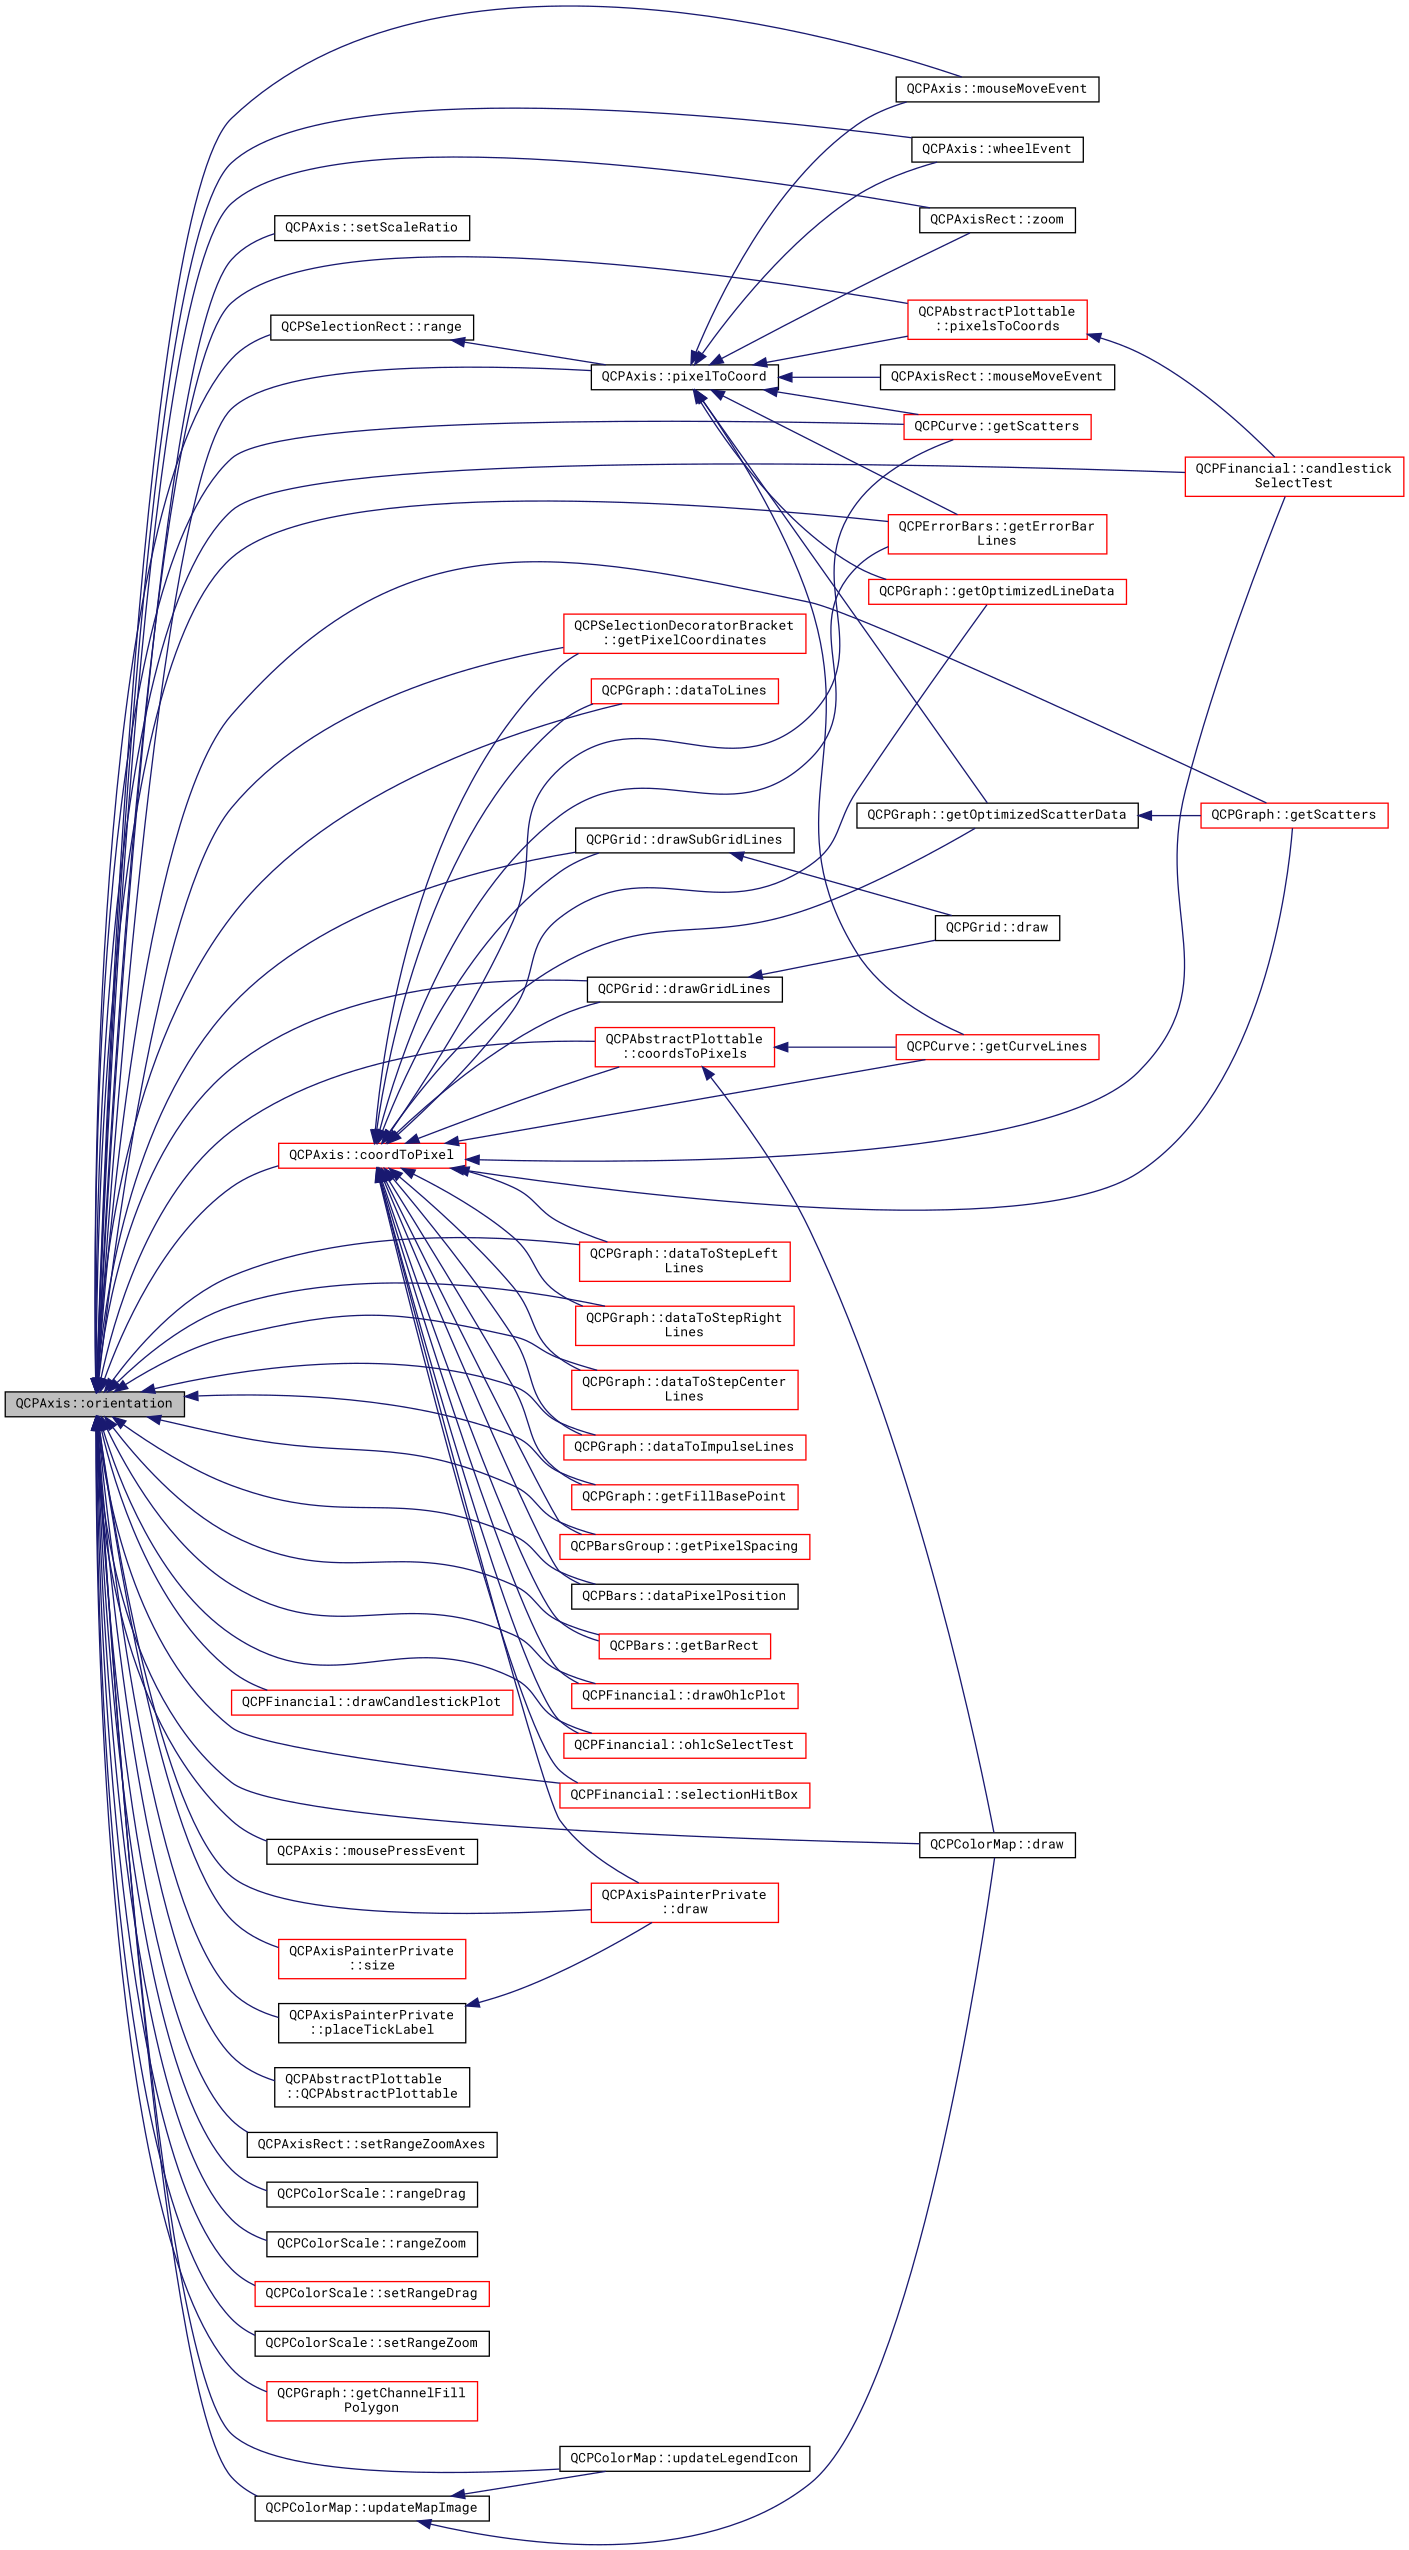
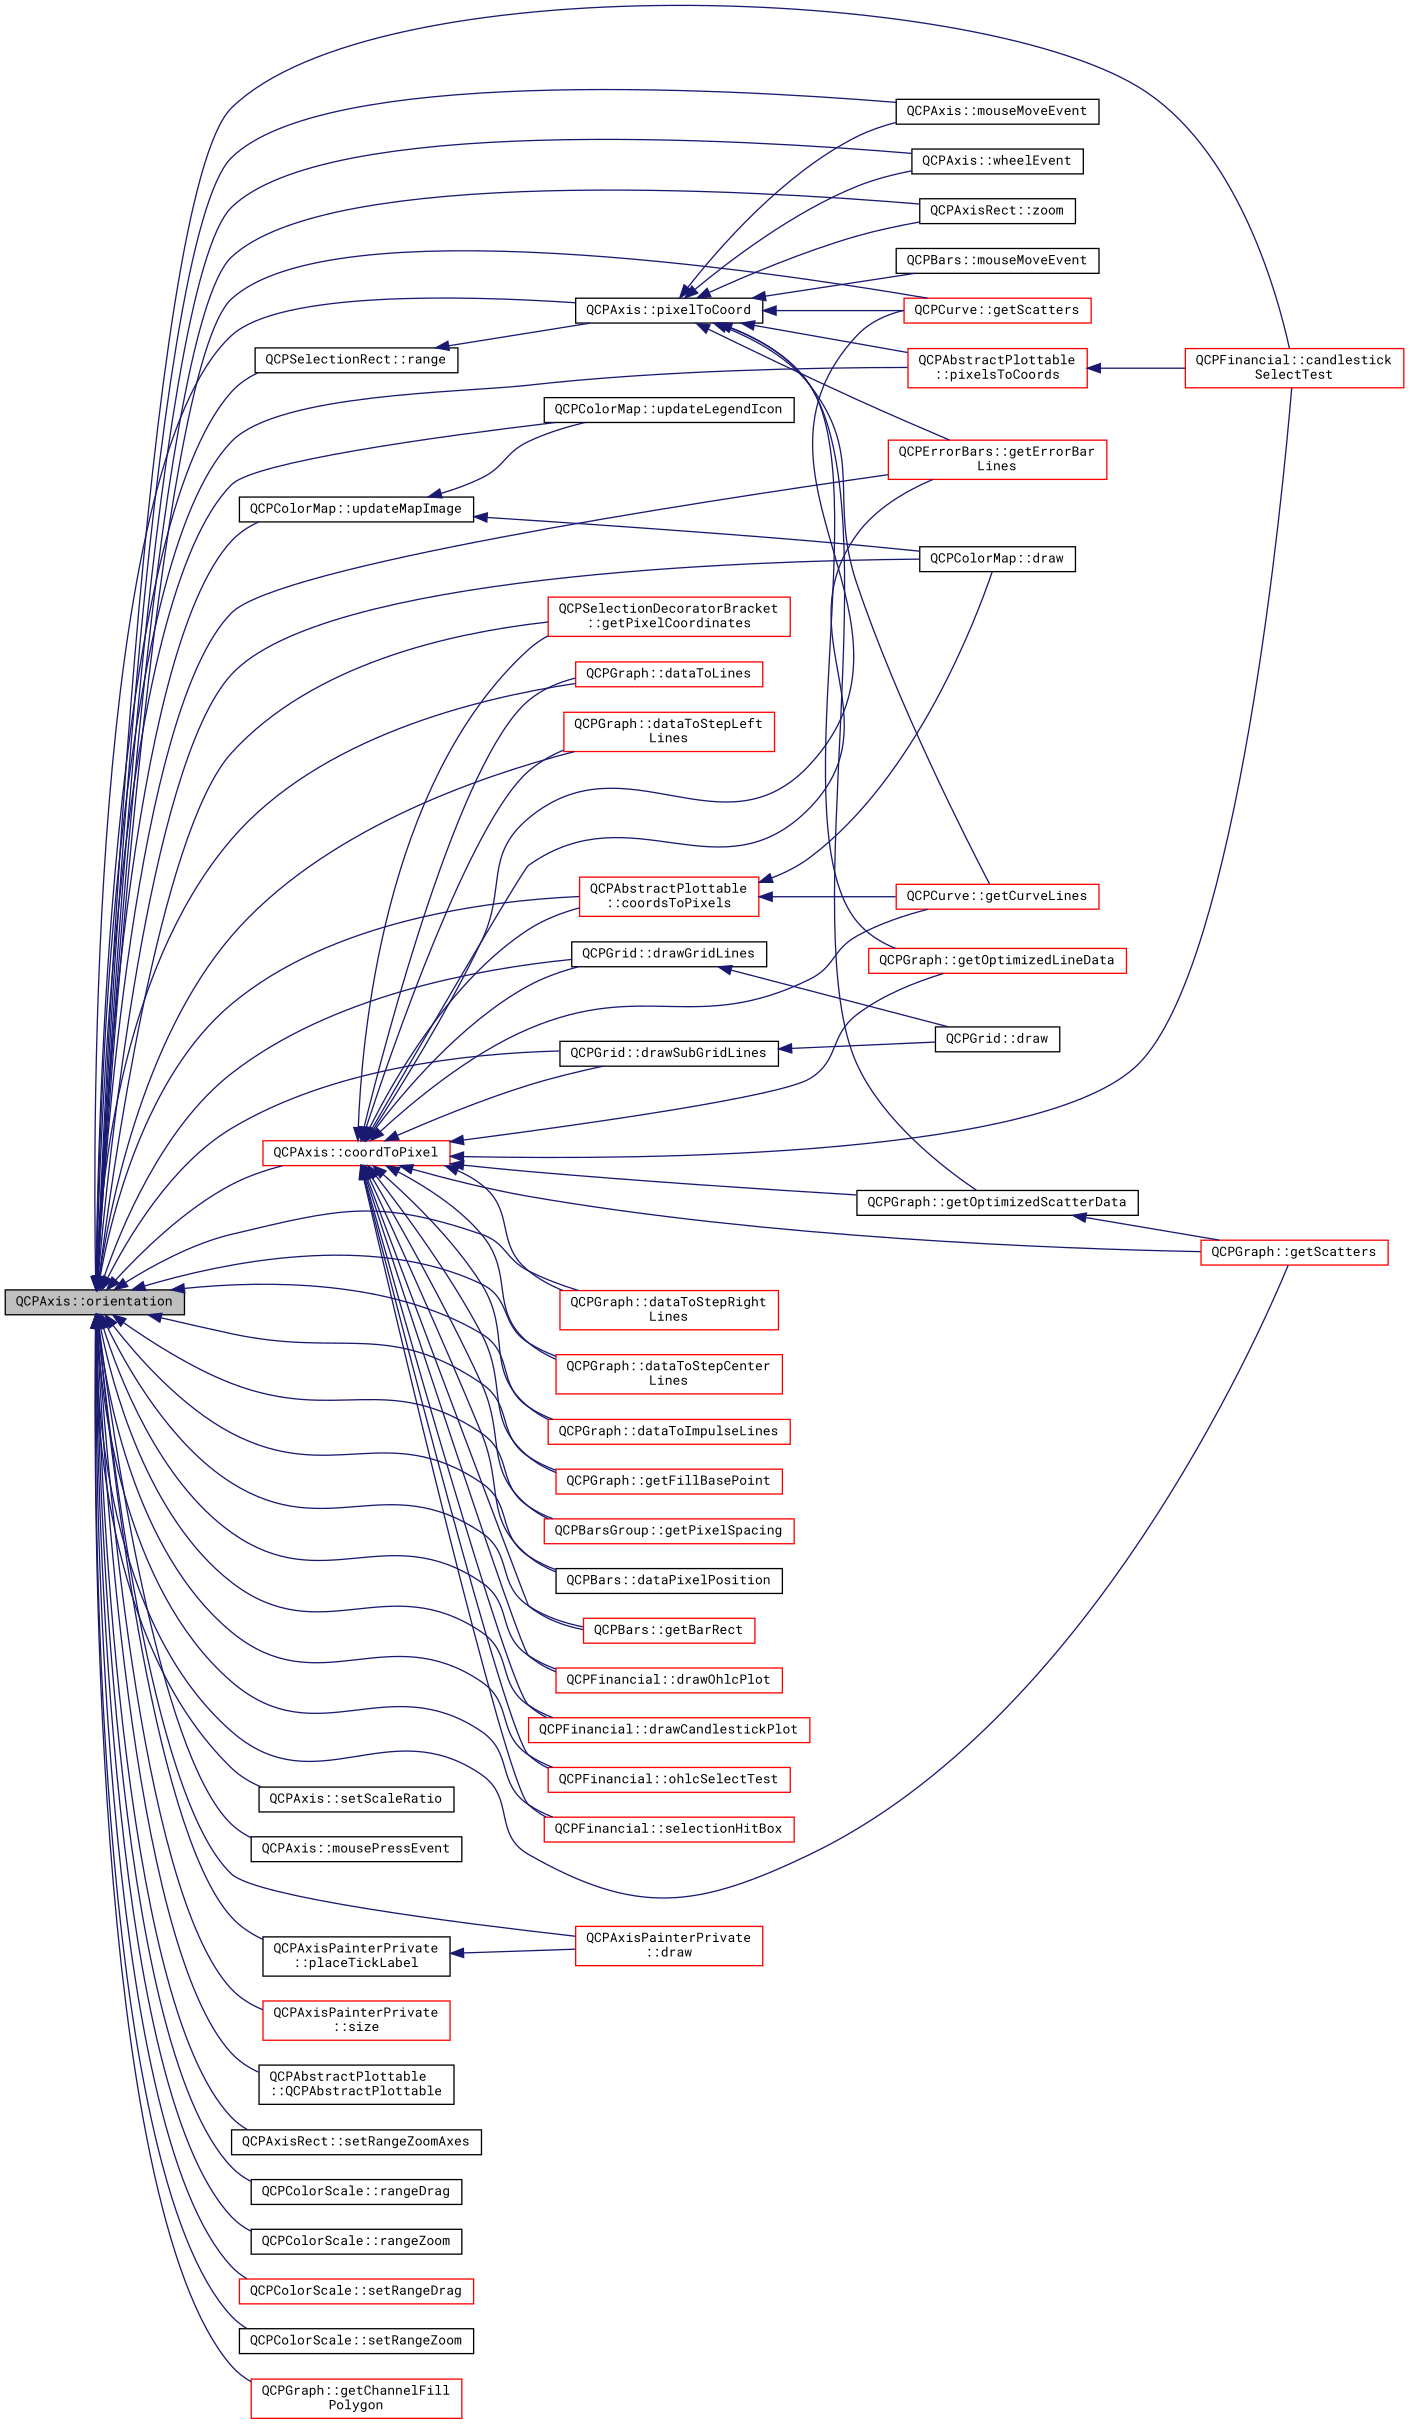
(998, 377) -> (998, 261)
(479, 1551) -> (452, 1482)
